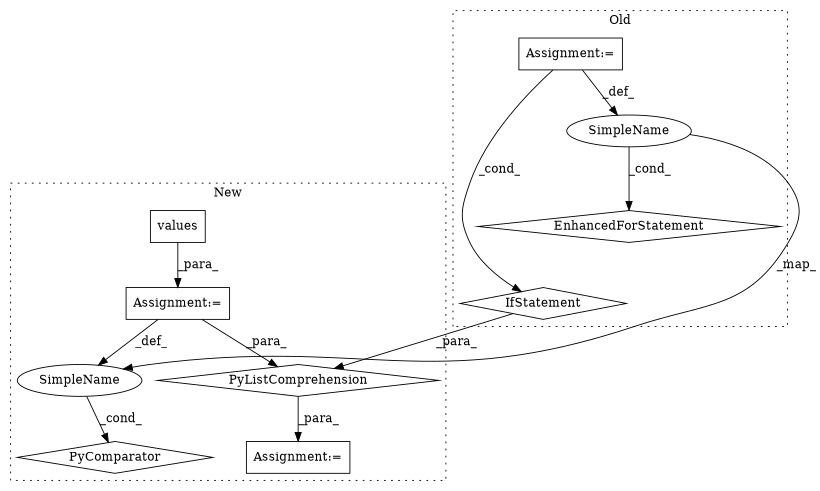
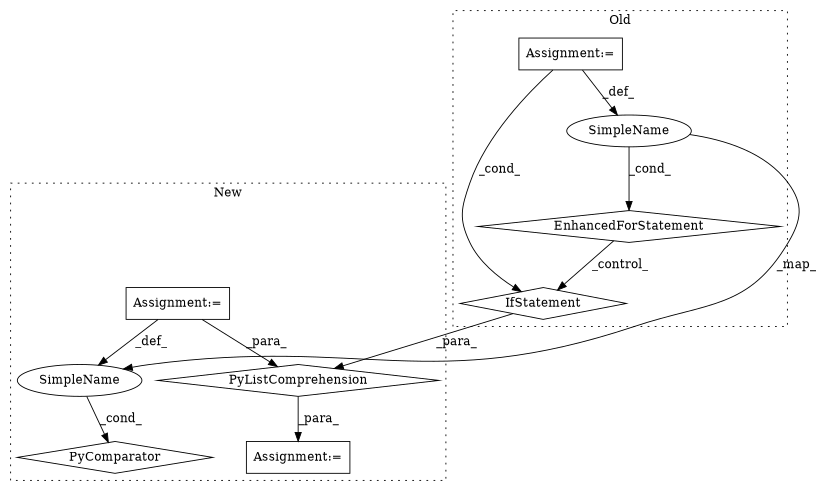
(178, 226) -> none
none -> (589, 262)
